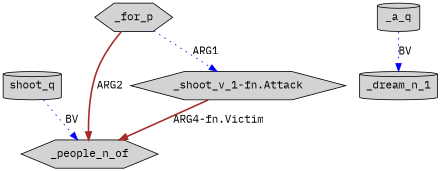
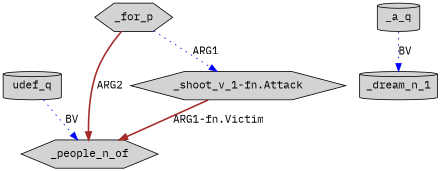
(32, 86) -> (32, 86)
(219, 120) -> (219, 120)
